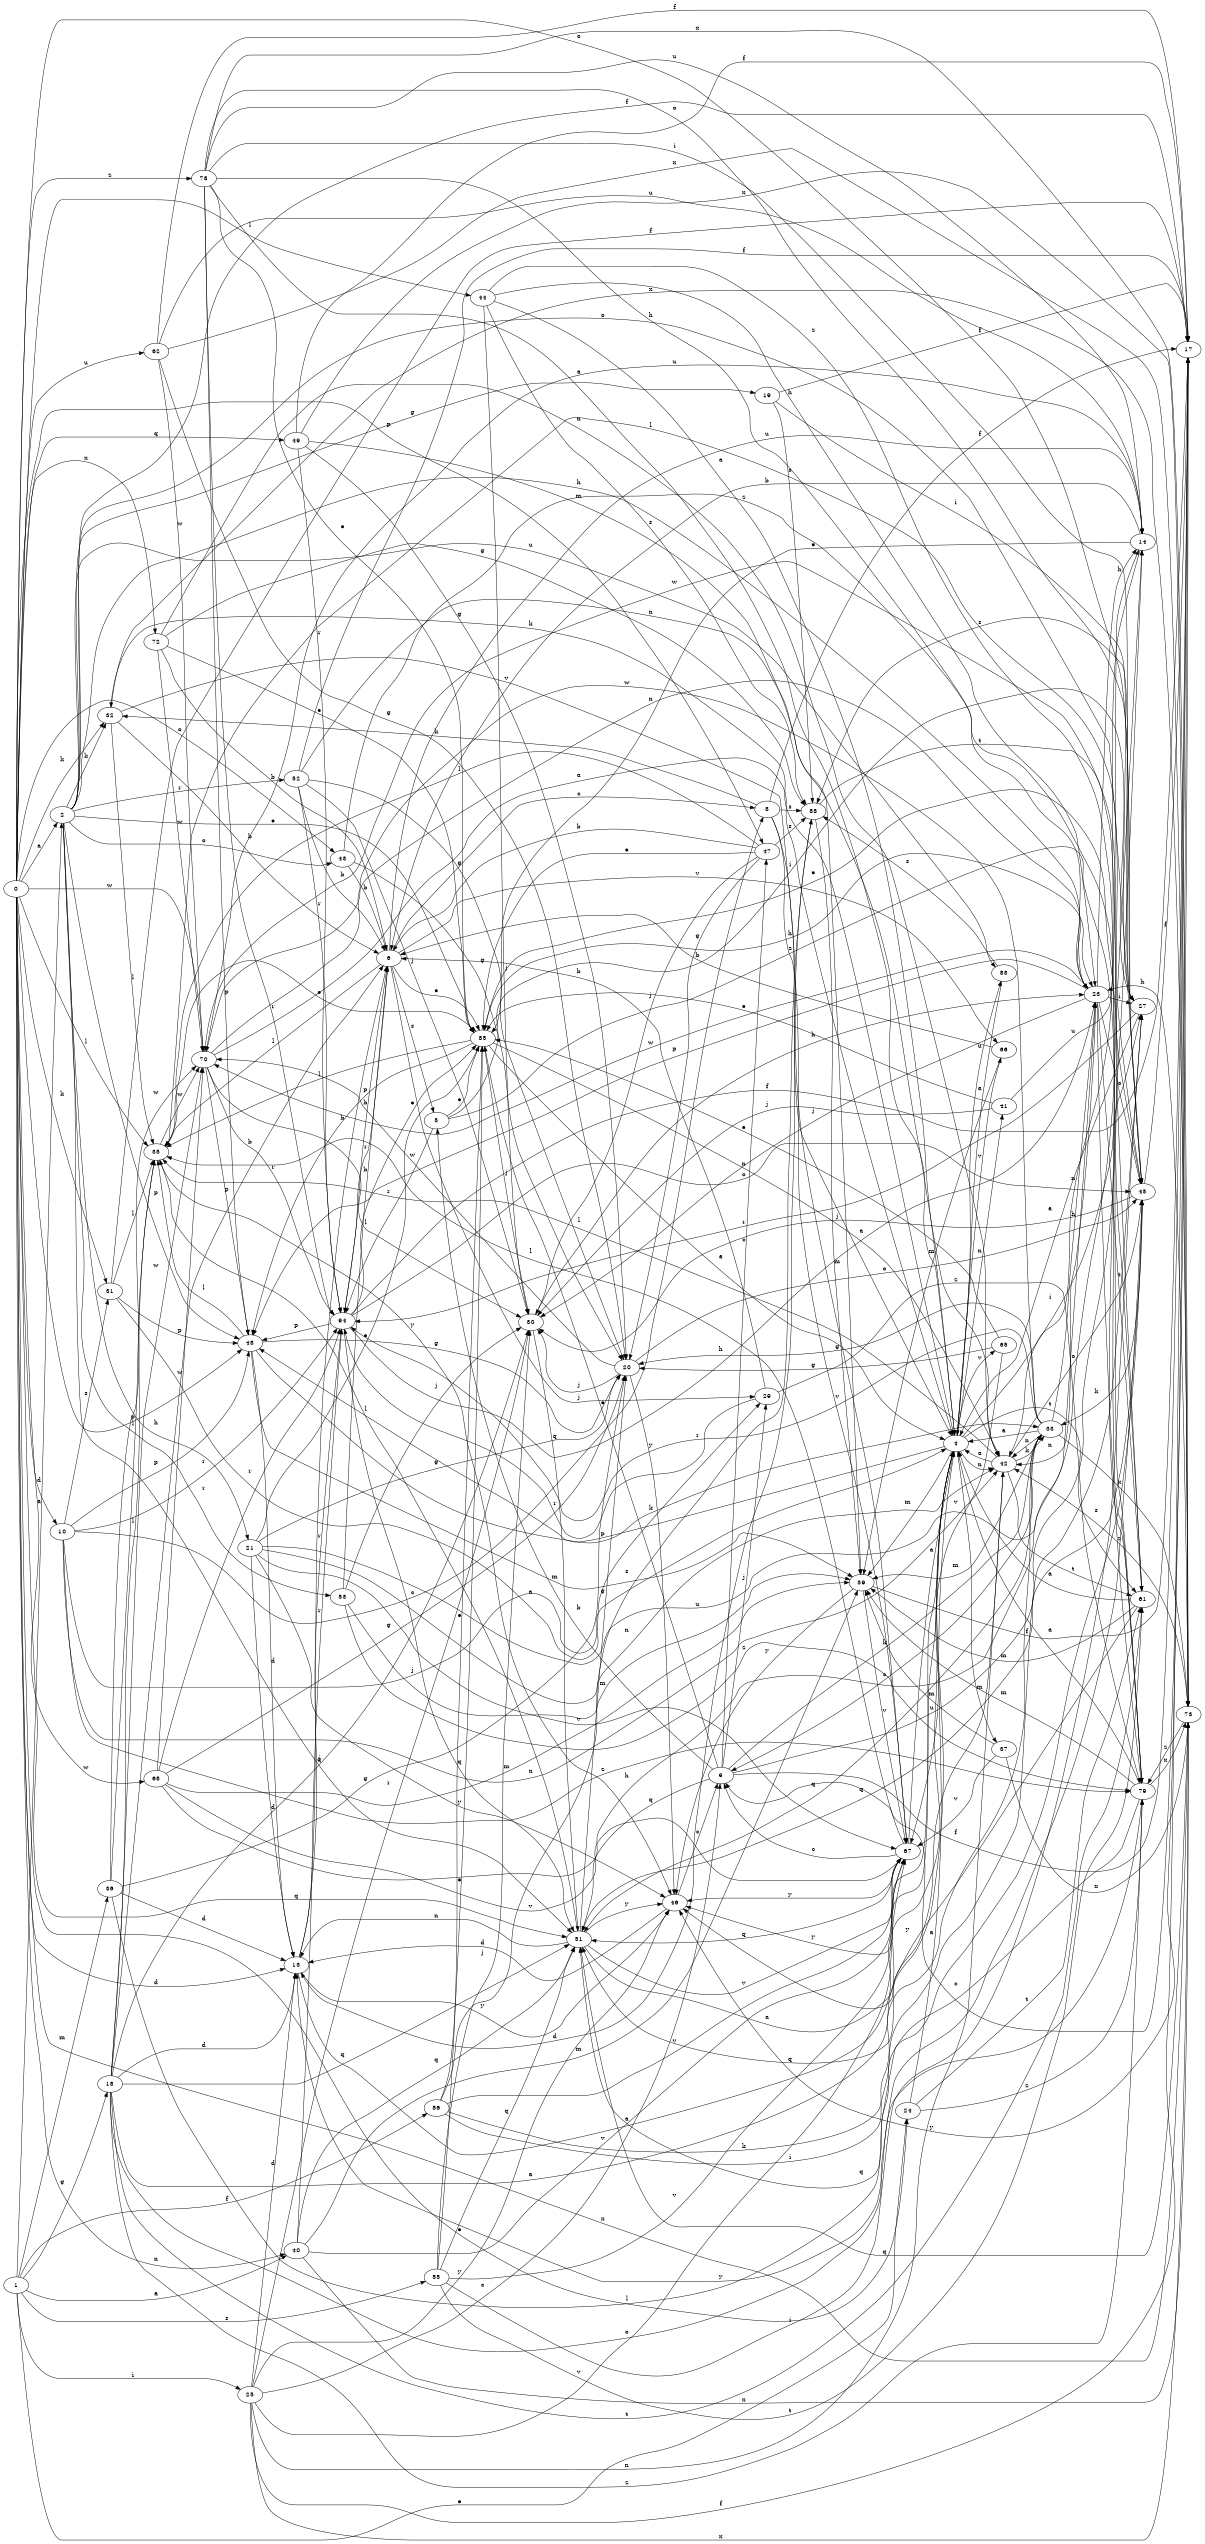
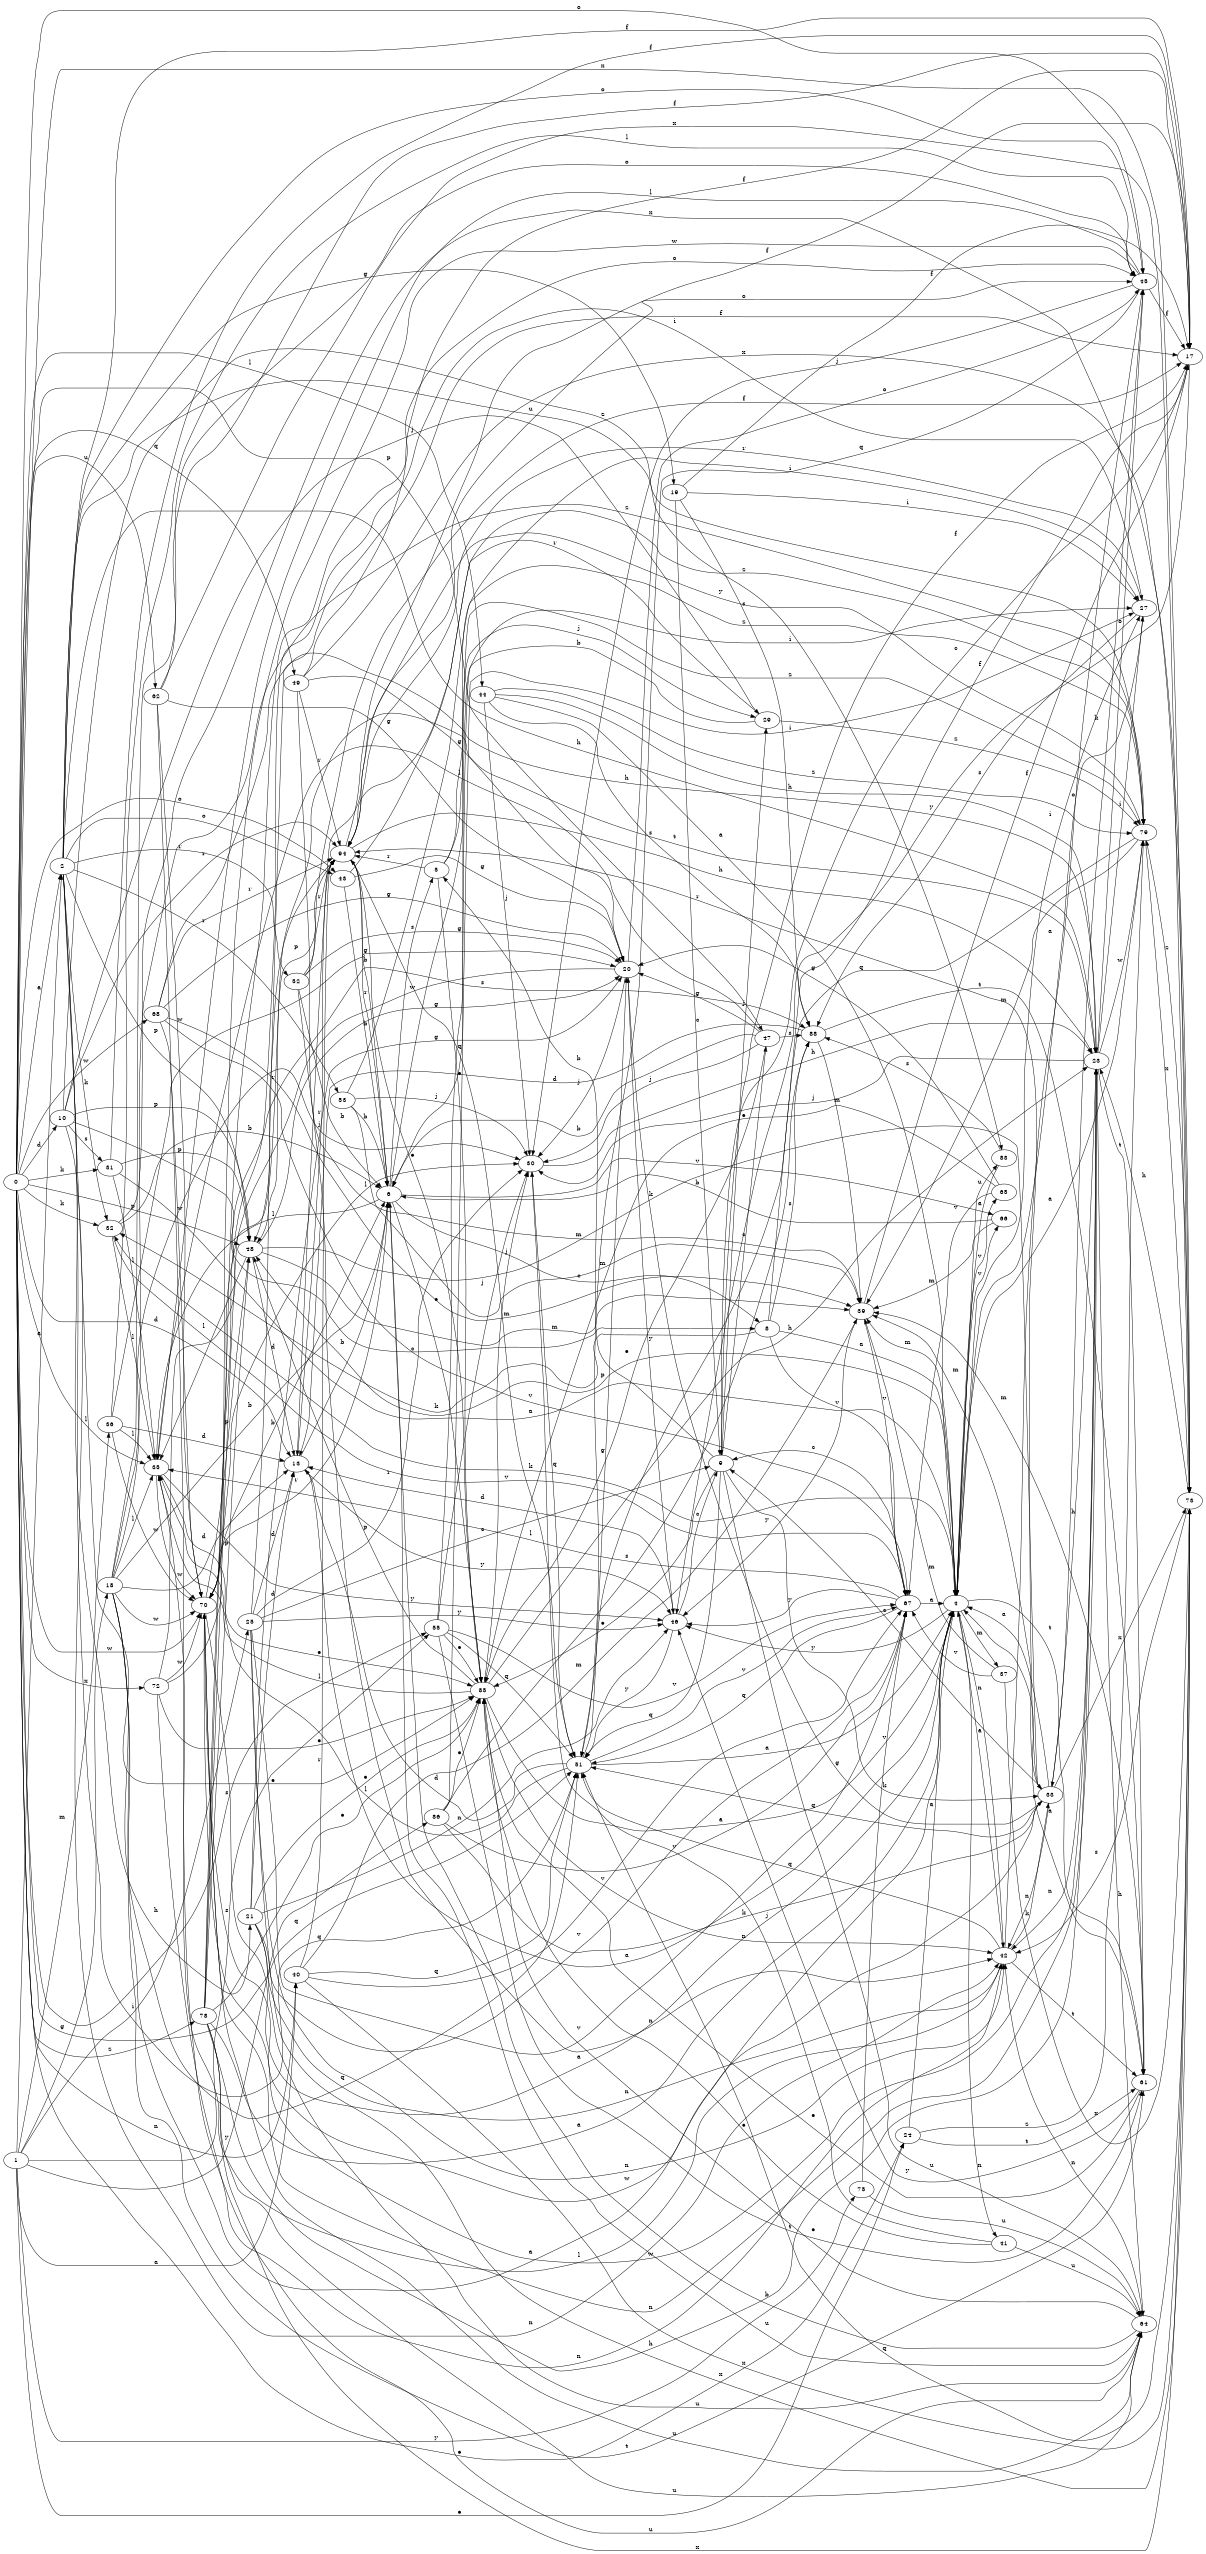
(1143, 542) -> (1144, 2324)
(483, 551) -> (483, 983)
none -> (693, 976)
(438, 1035) -> none
(675, 1049) -> (675, 837)
(275, 1178) -> (344, 1429)
(1120, 1539) -> (1120, 960)
(460, 1802) -> (460, 1818)
(619, 1913) -> (635, 1696)
(437, 1916) -> (437, 1778)
none -> (36, 1927)
none -> (862, 2189)
(227, 2199) -> (227, 2137)
